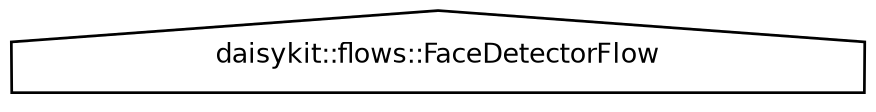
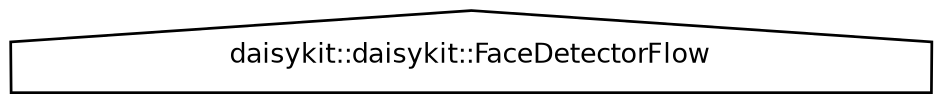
(438, 56) -> (471, 56)
